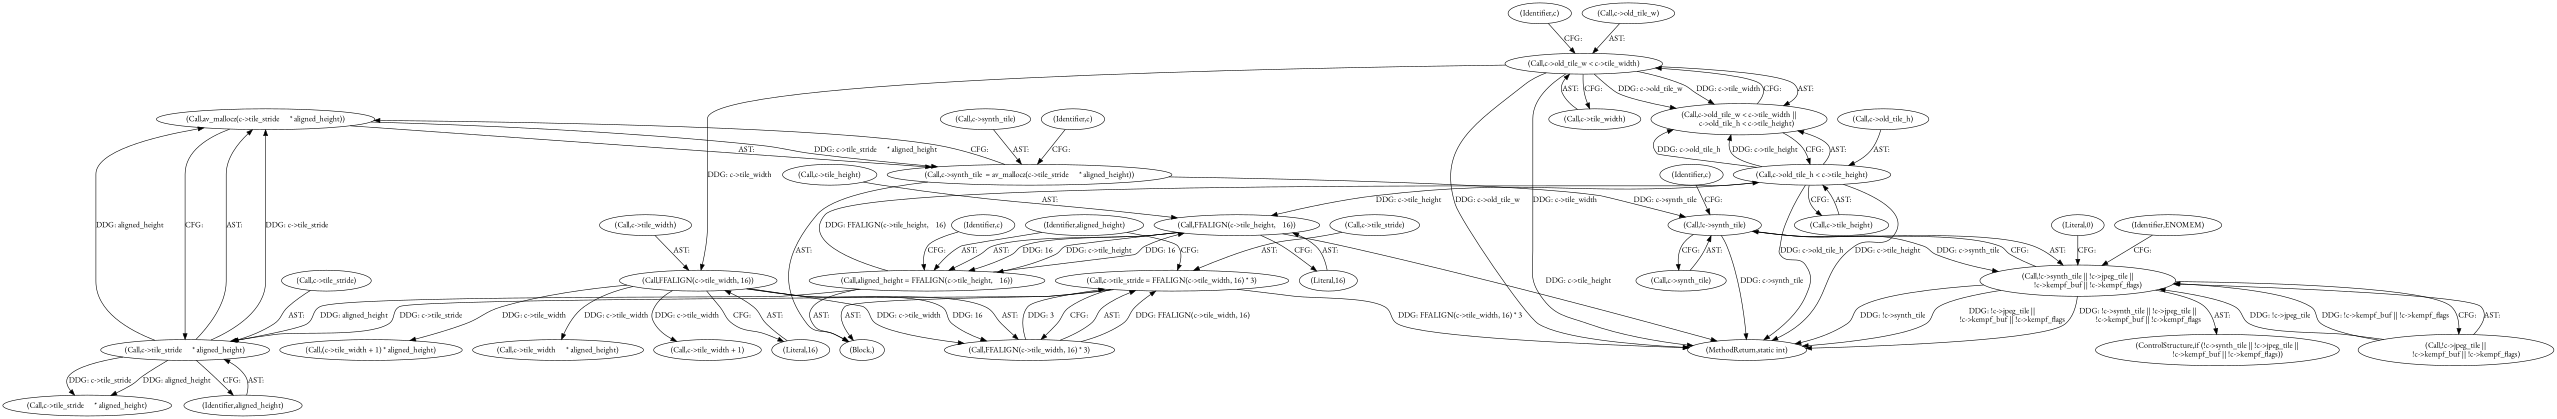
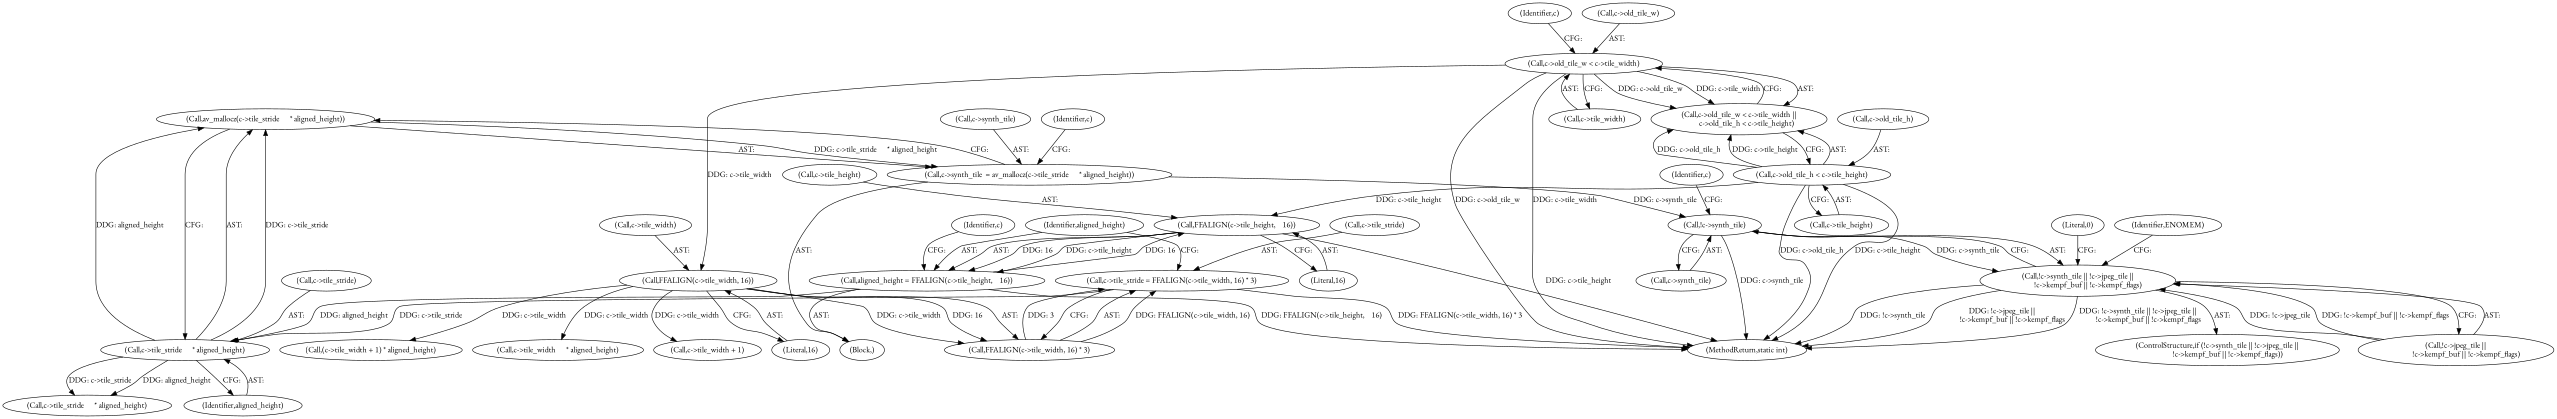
(1238, 187) -> (1329, 337)
(887, 301) -> none
